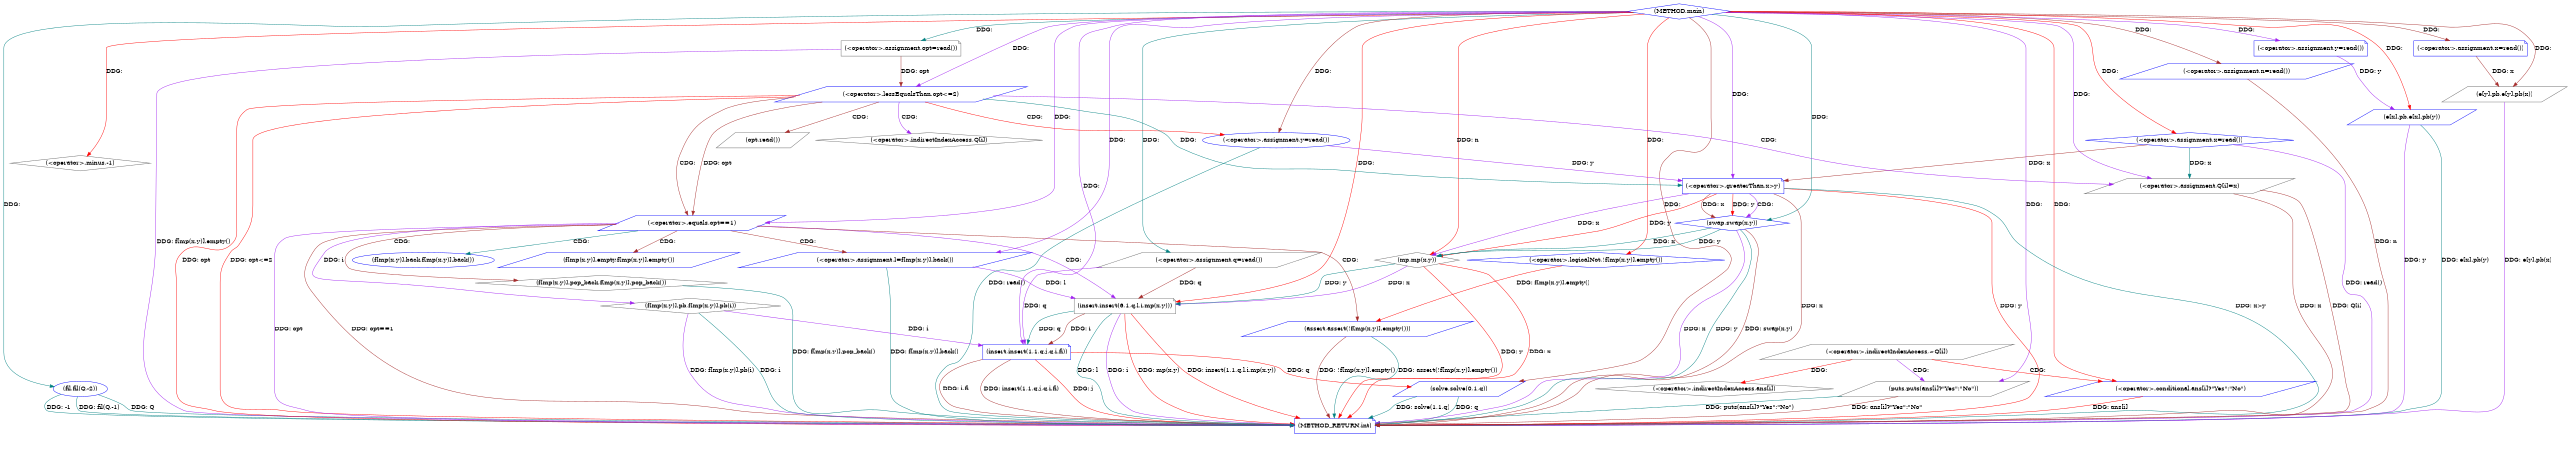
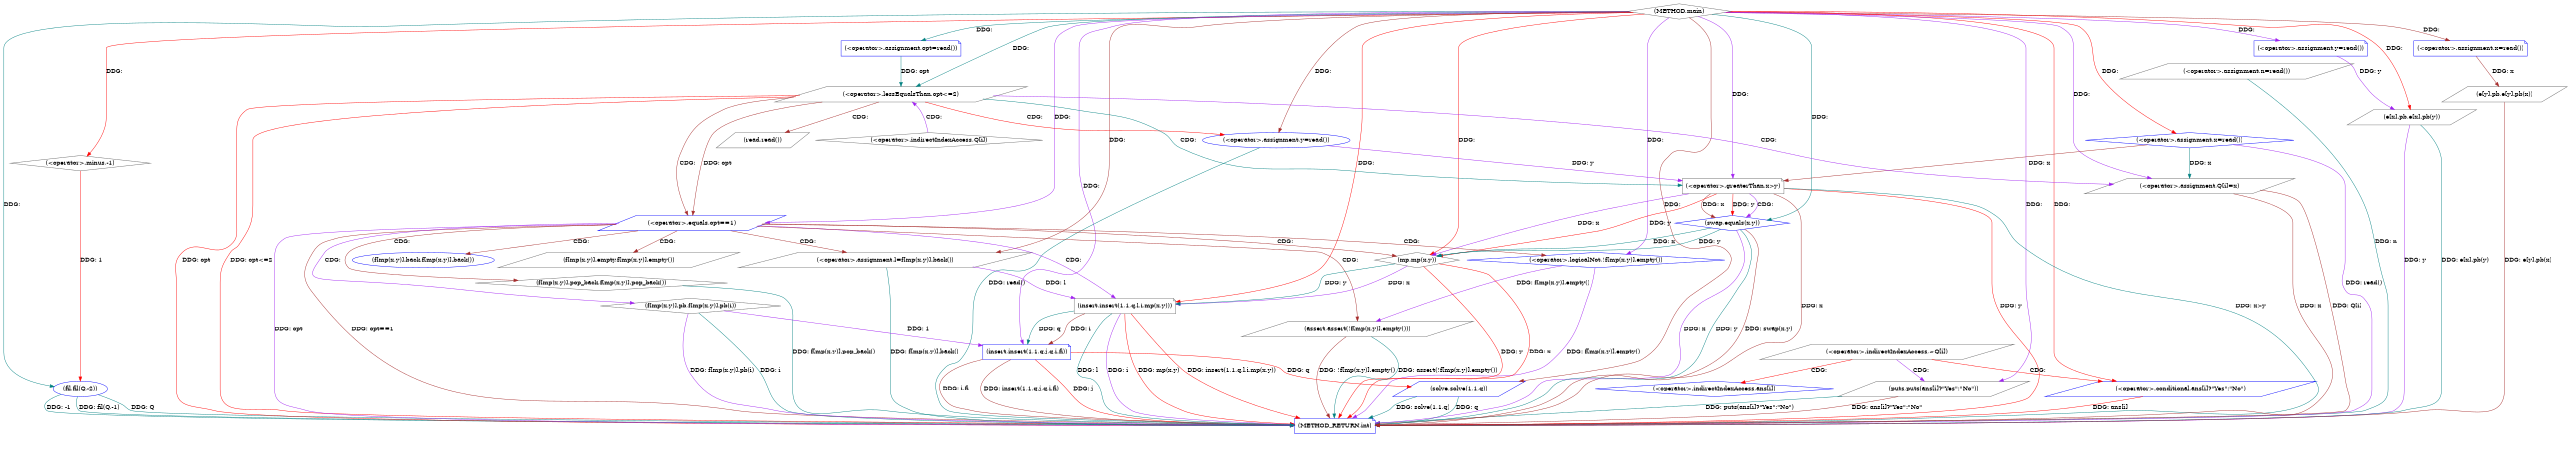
(1679, 11) -> (1679, 11)
(1268, 15) -> (1268, 15)
(2075, 22) -> none
(2372, 22) -> none
(1229, 24) -> (1229, 24)
(901, 48) -> (901, 48)
(901, 69) -> (901, 69)
(2237, 71) -> (2237, 71)
(901, 94) -> (901, 94)
(2412, 117) -> (2412, 117)
(899, 118) -> (924, 118)
(1647, 135) -> (1647, 135)
(763, 140) -> (763, 140)
(1189, 140) -> (1189, 140)
(1468, 140) -> (1468, 140)
(1733, 186) -> (1733, 186)
(1732, 223) -> (1732, 223)
none -> (1152, 233)
none -> (1109, 234)
(554, 242) -> (554, 242)
(334, 260) -> (334, 260)
(619, 260) -> (619, 260)
(885, 260) -> (885, 260)
(1209, 260) -> none
none -> (80, 274)
(1470, 289) -> (1470, 289)
(1125, 306) -> (1125, 306)
(918, 329) -> (918, 329)
(1357, 329) -> (1357, 329)
(1820, 370) -> (1820, 370)
(1459, 389) -> (1459, 389)
(1714, 389) -> (1714, 389)
(2379, 404) -> (2379, 404)
(174, 405) -> (1524, 373)
(2413, 411) -> (2413, 411)
